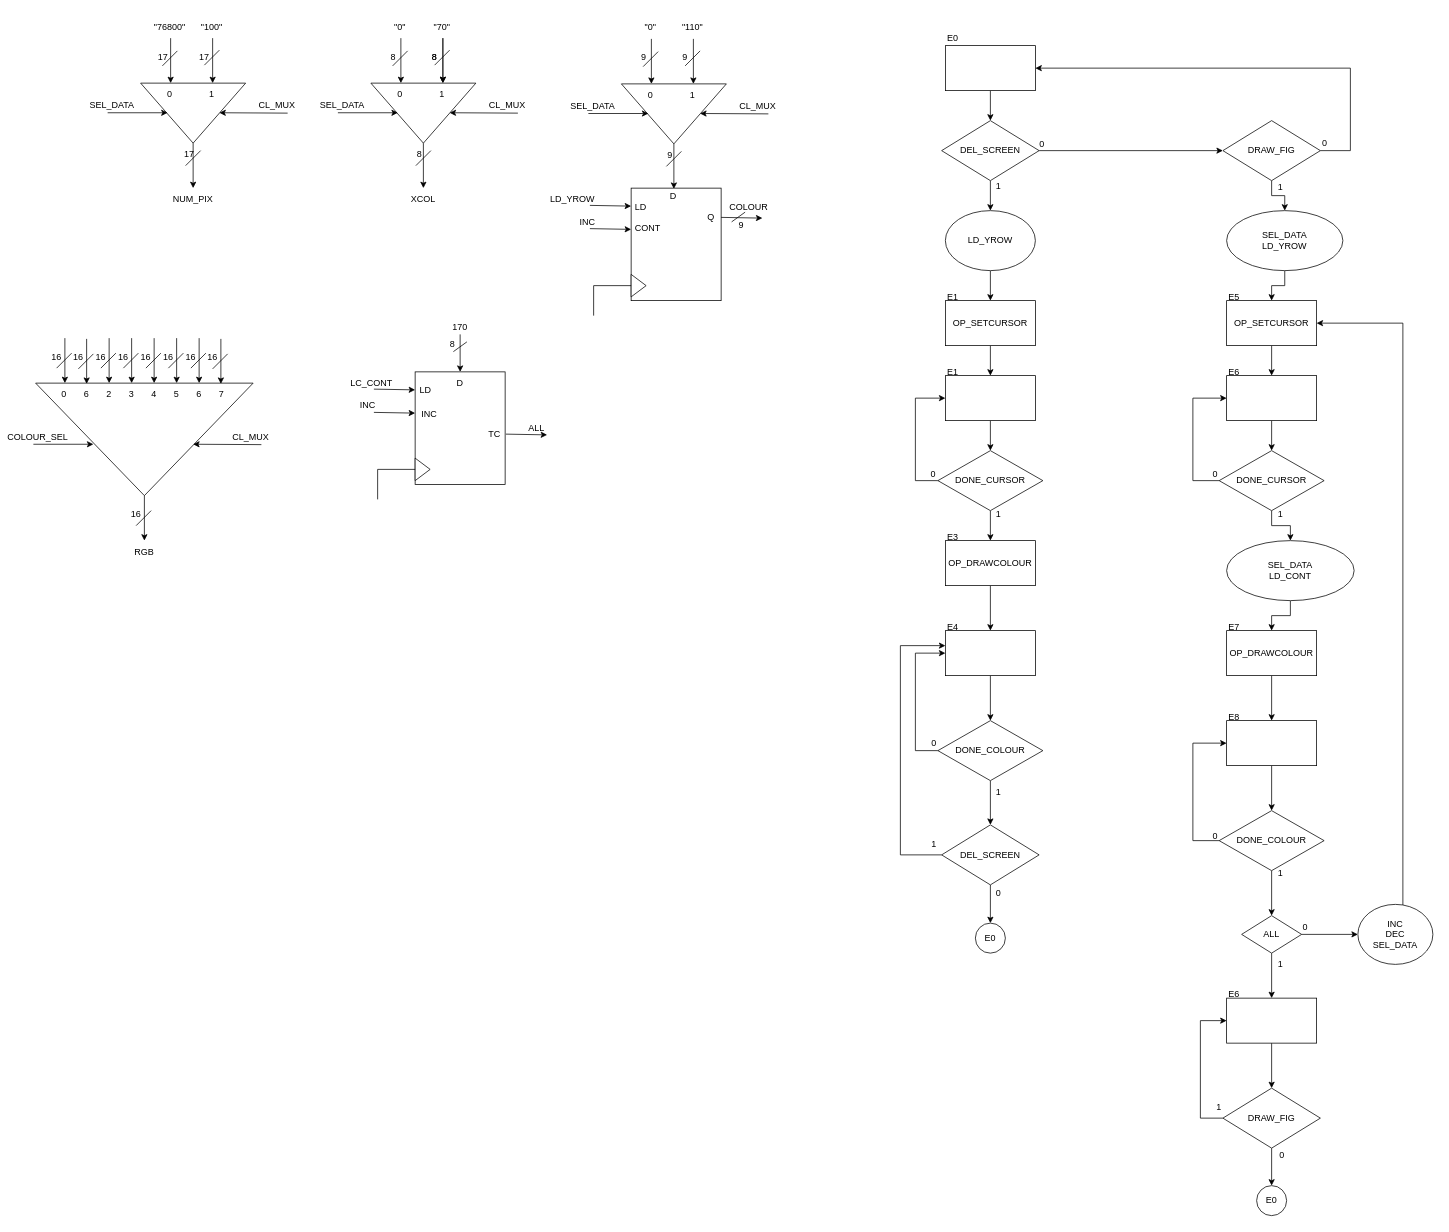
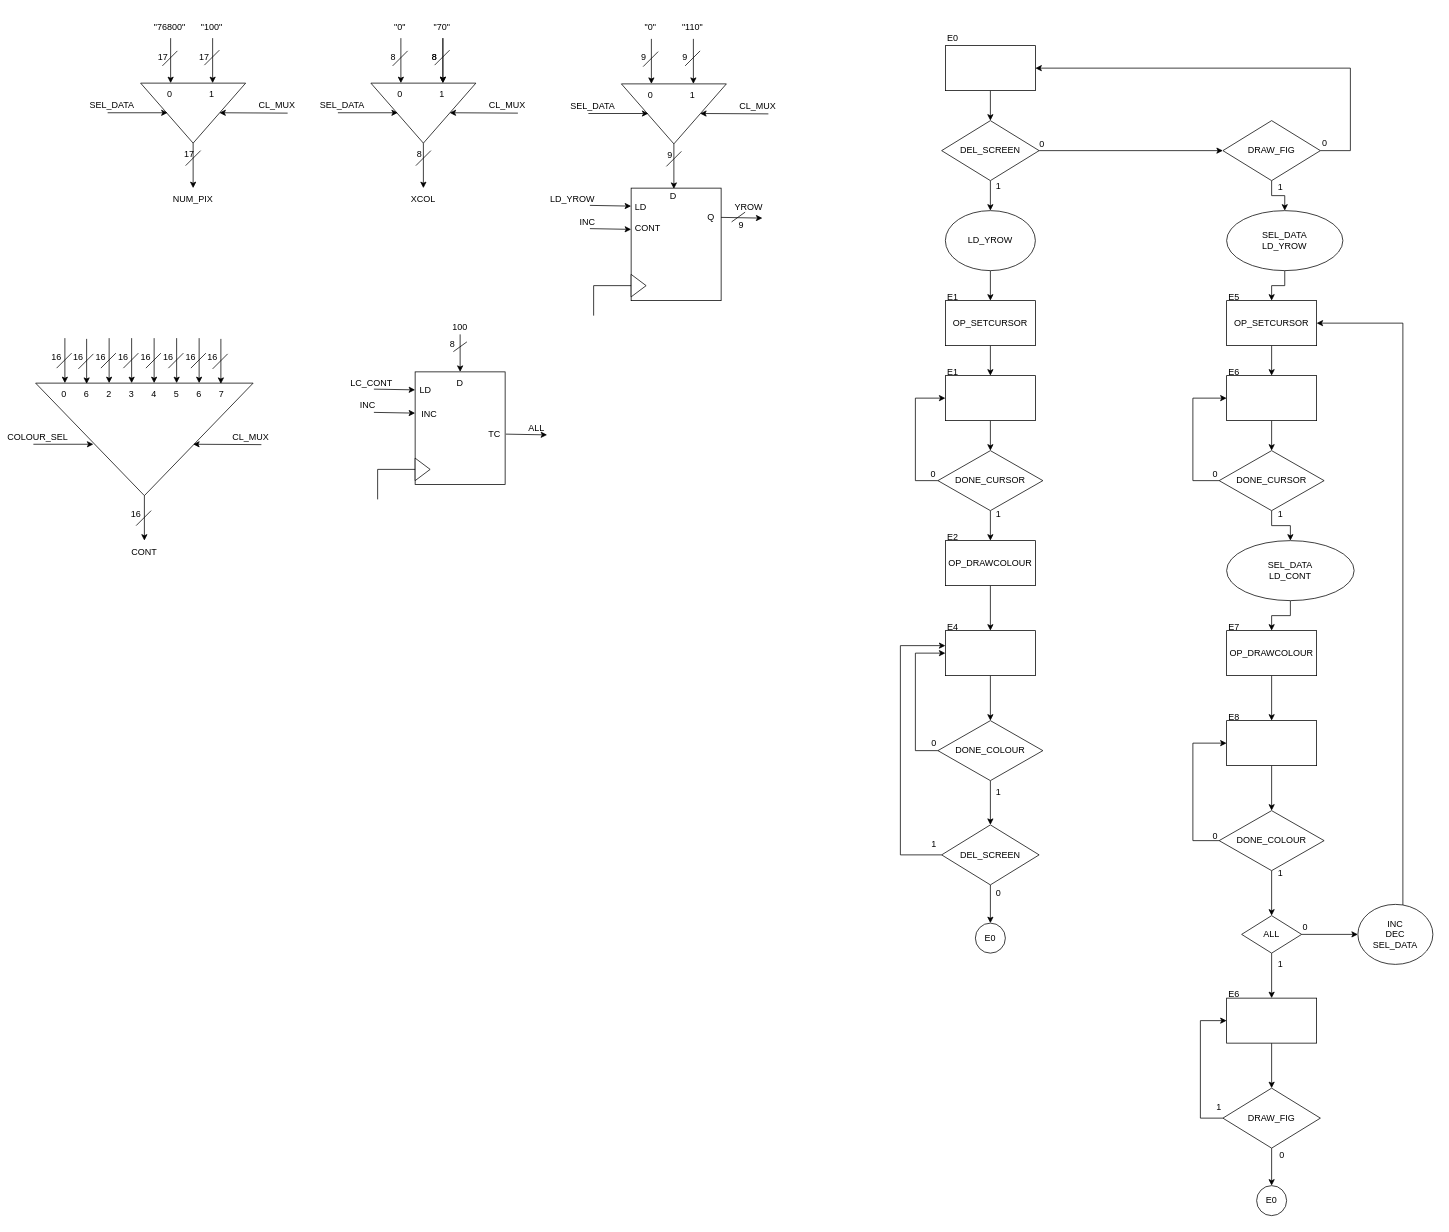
(749, 207) -> (749, 207)
(460, 327) -> (460, 327)
(953, 537) -> (953, 537)
(144, 552) -> (144, 552)
